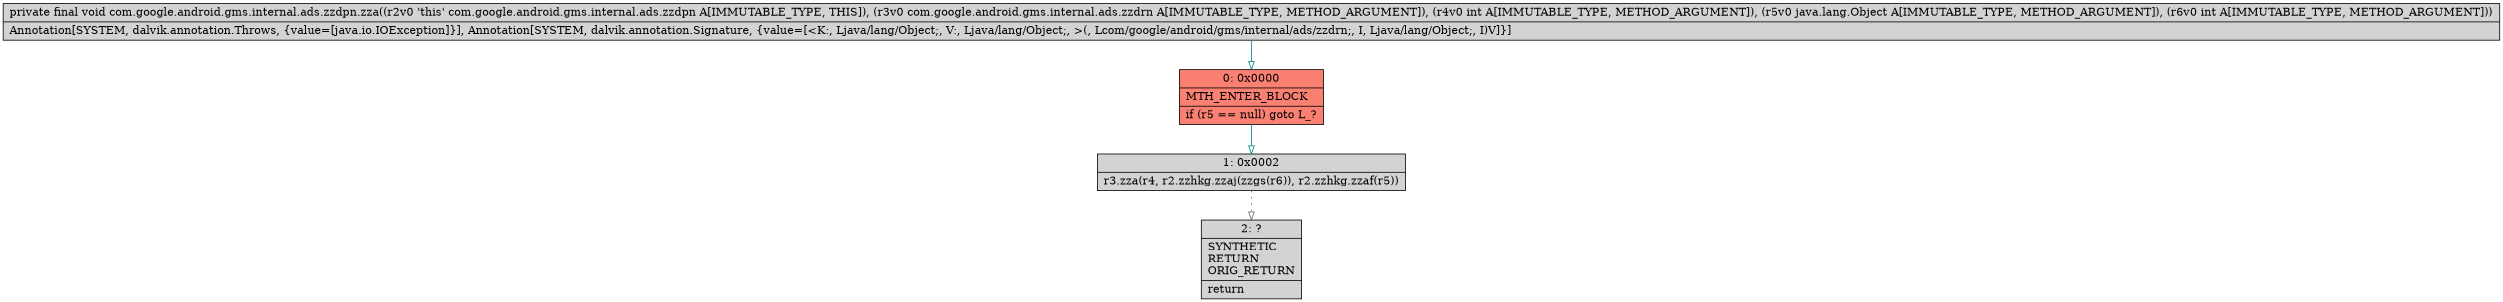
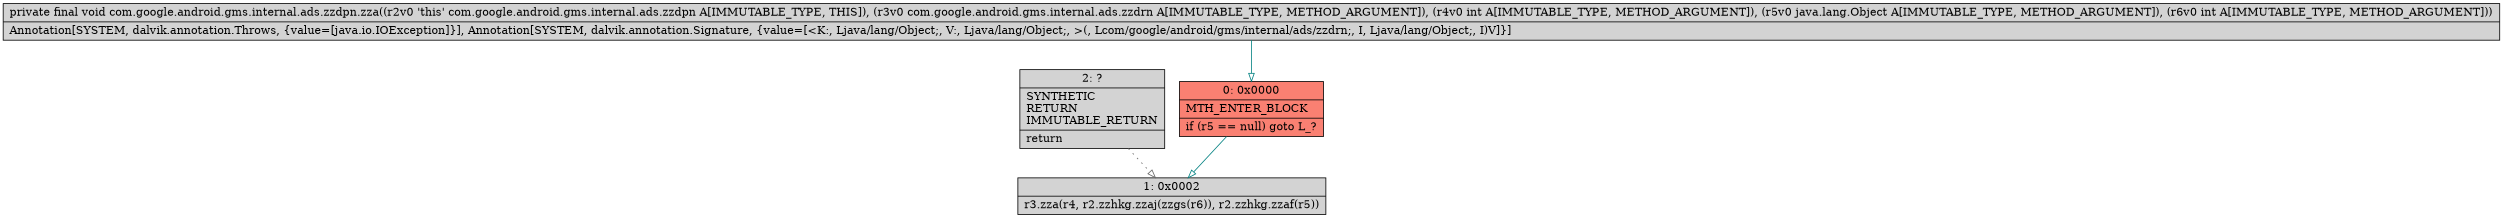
(1251, 201) -> (1139, 160)
(1251, 271) -> (1092, 121)
